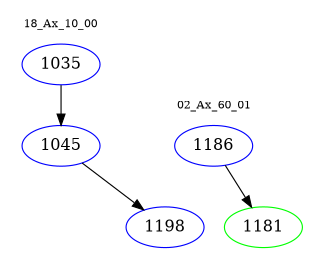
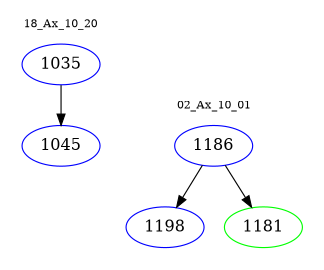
(61, 24) -> (61, 24)
(214, 106) -> (214, 106)
(108, 183) -> (193, 181)
